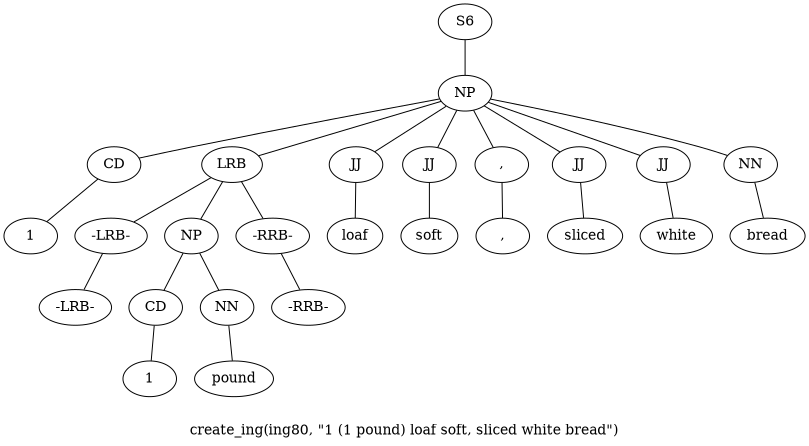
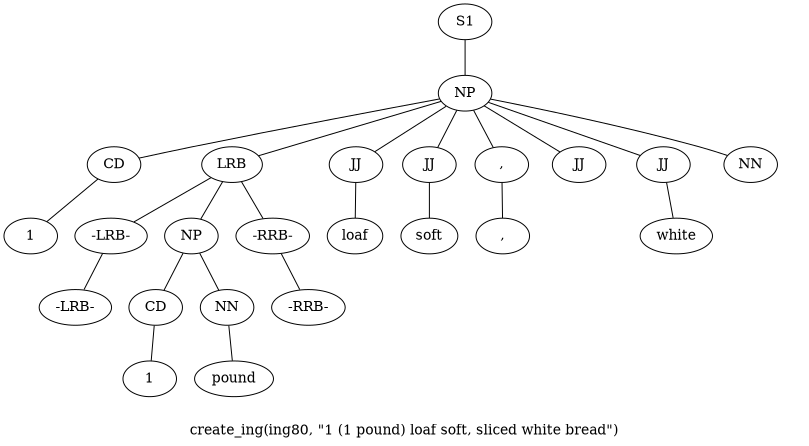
(465, 22) -> (465, 22)
(585, 236) -> none
(768, 236) -> none
